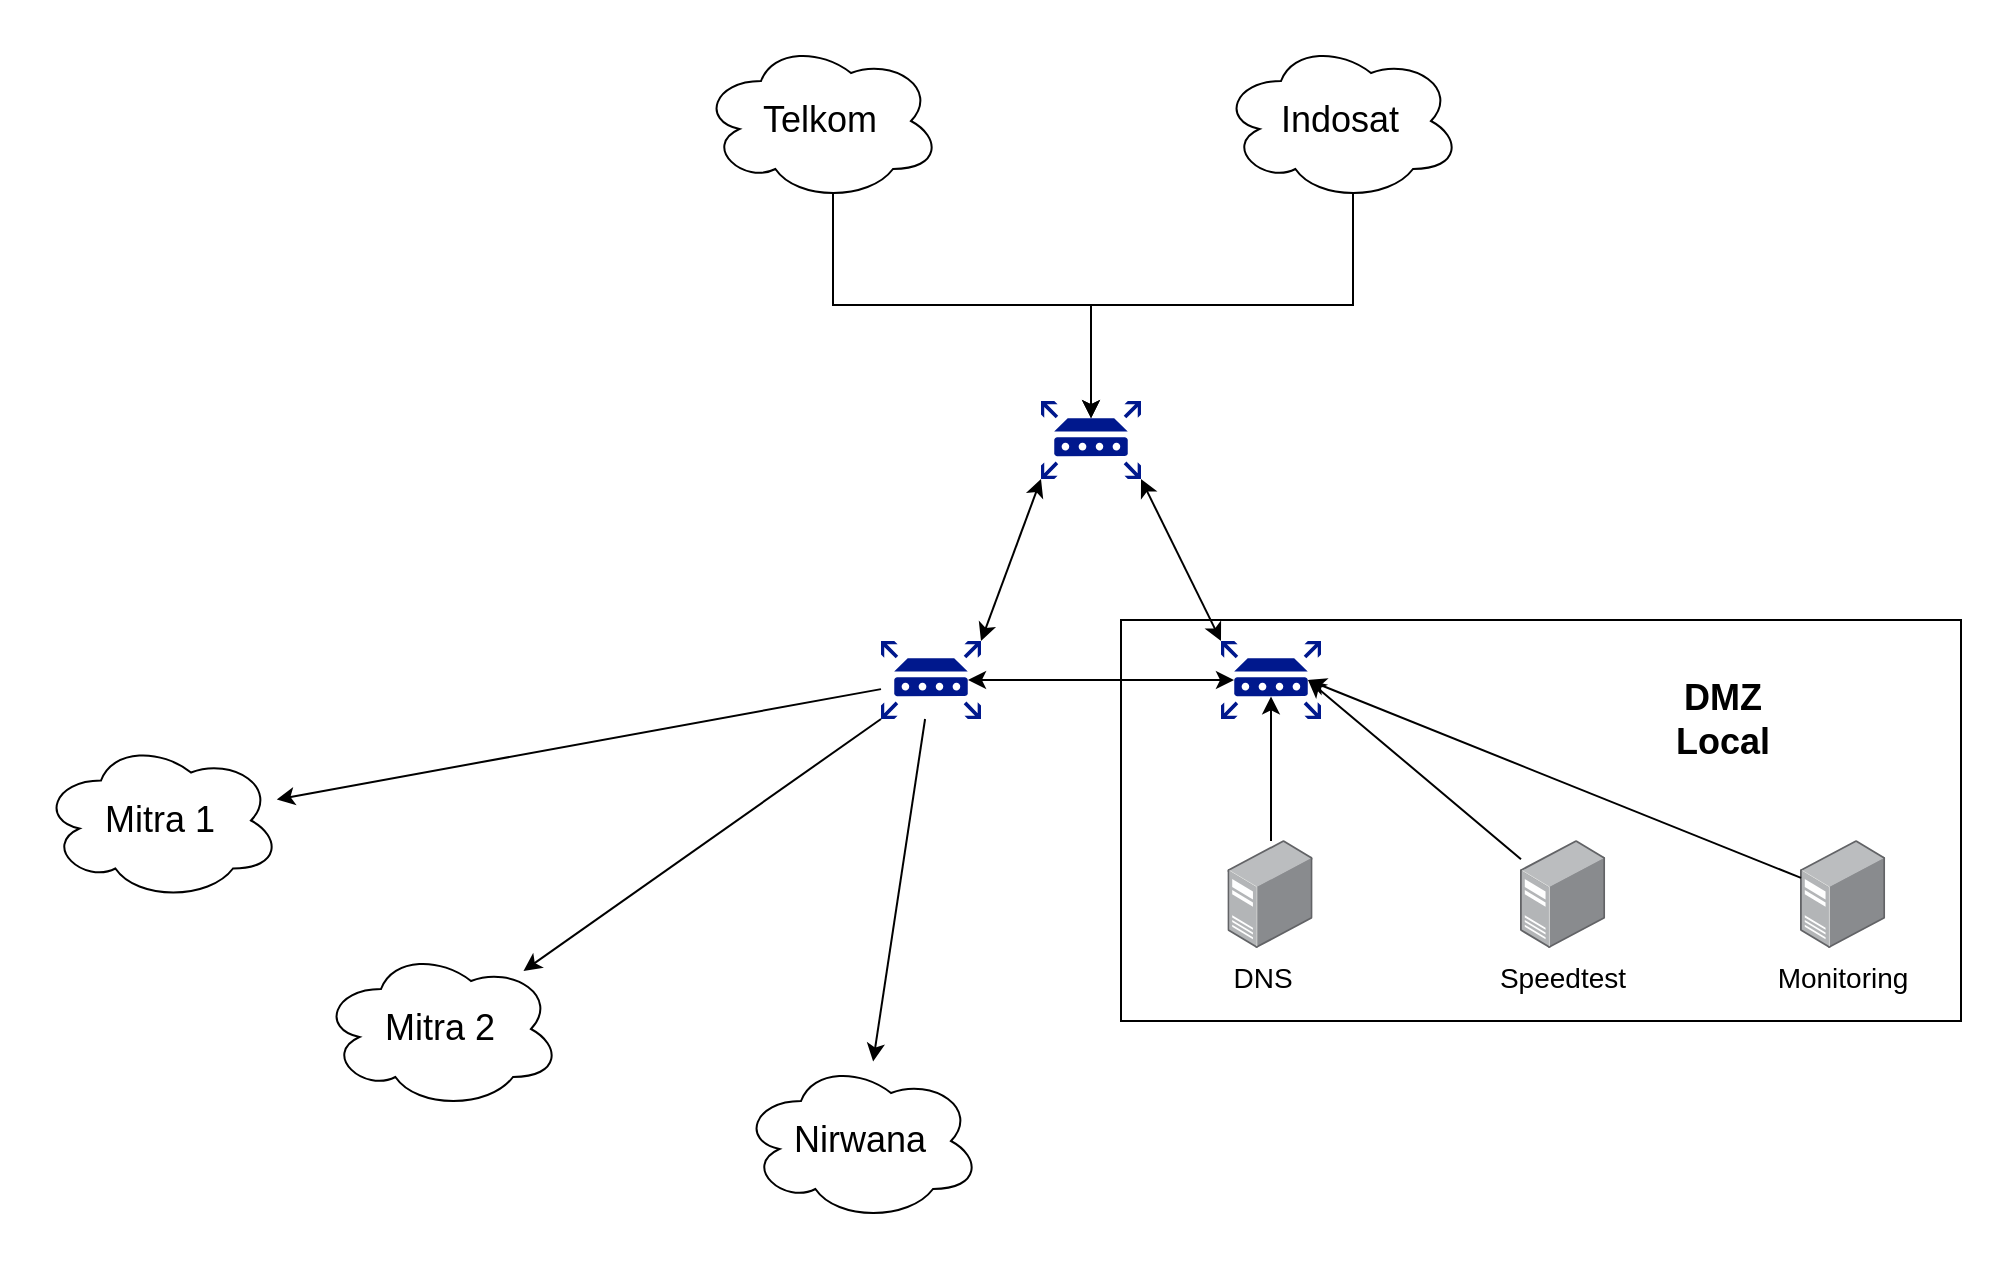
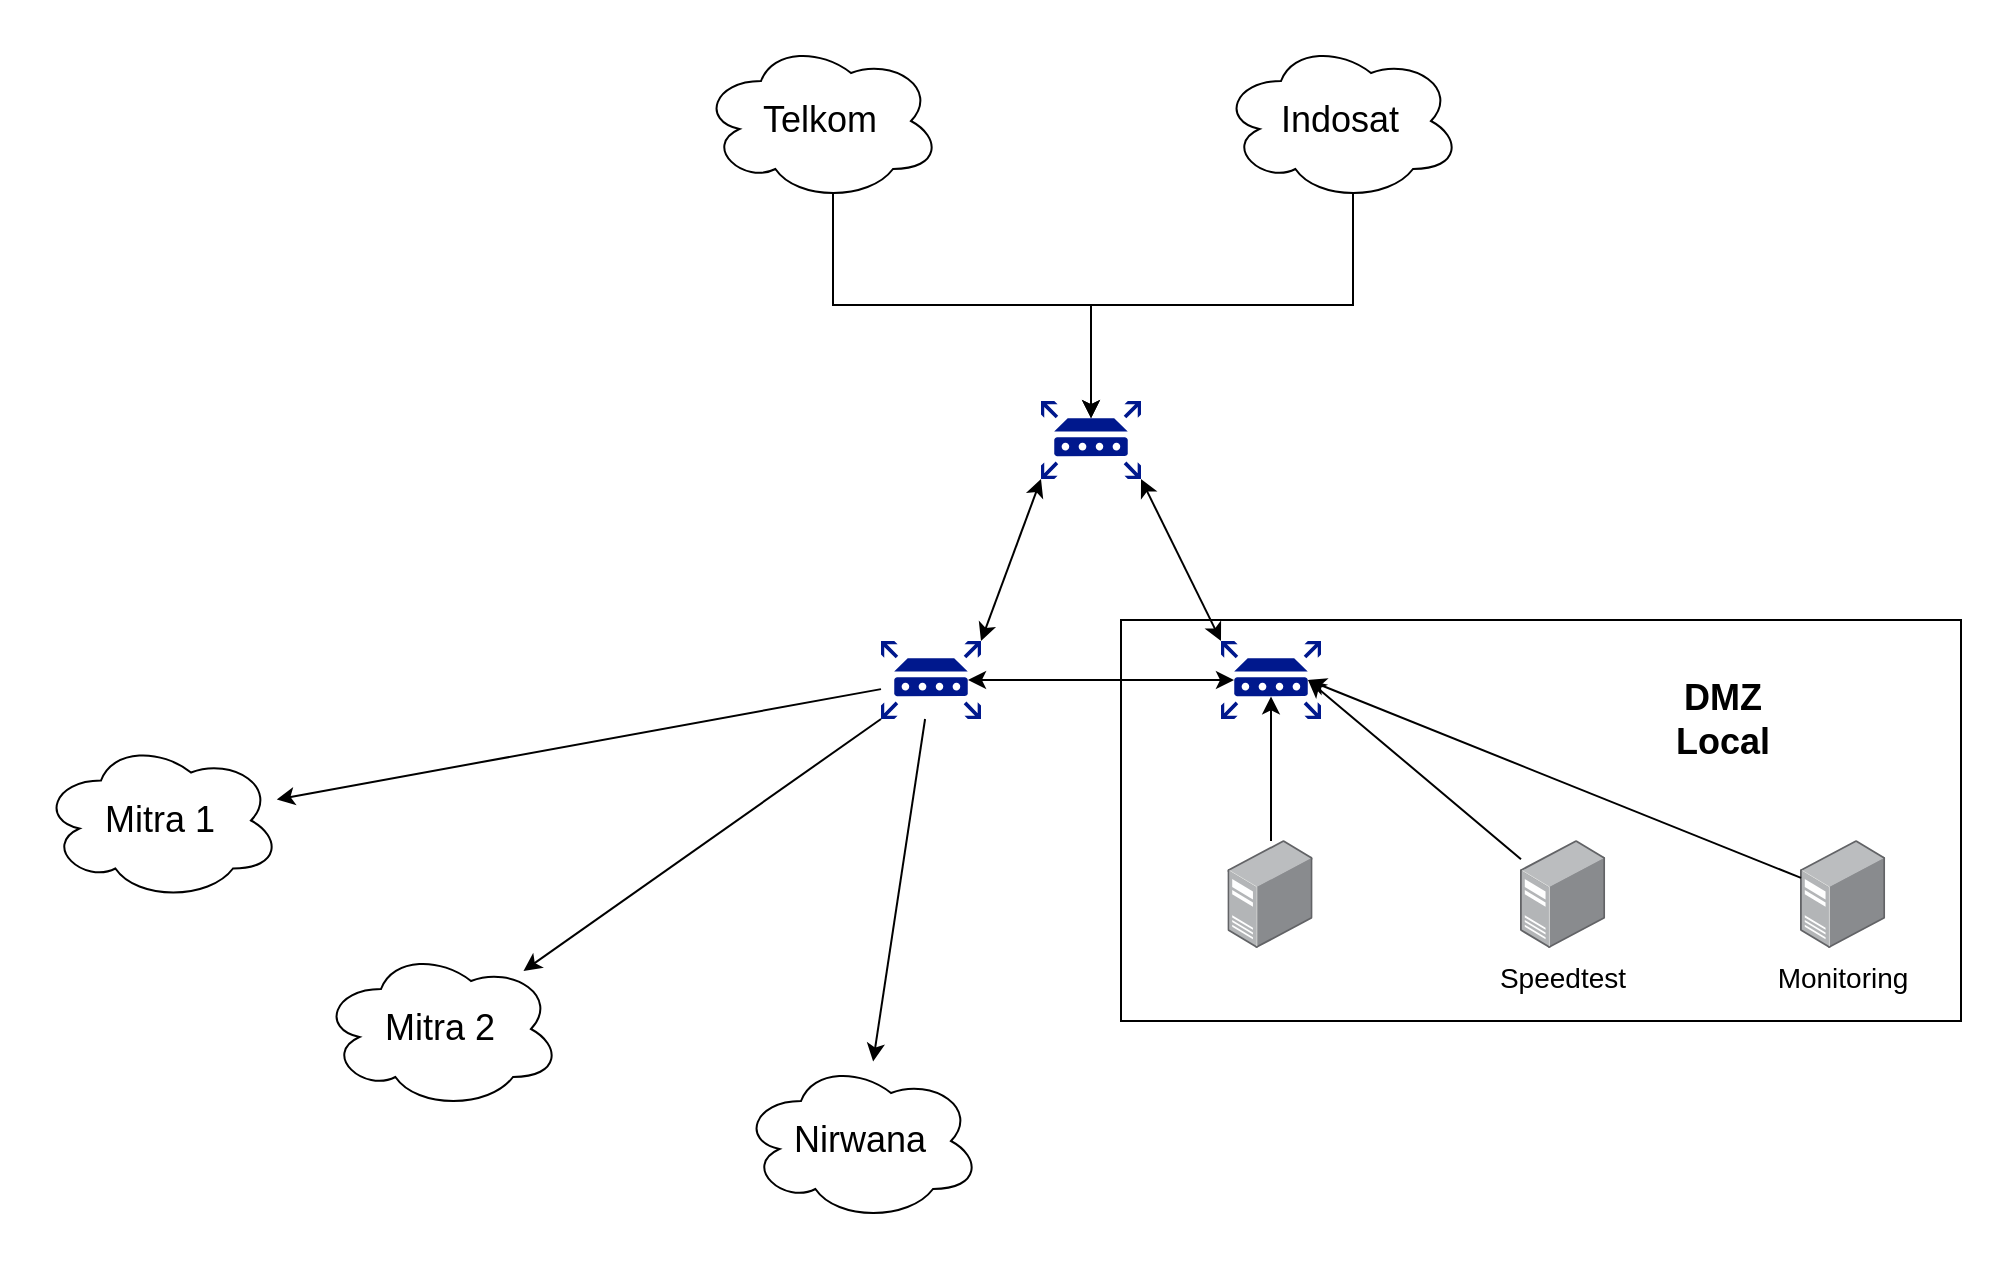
(1264, 979) -> none
